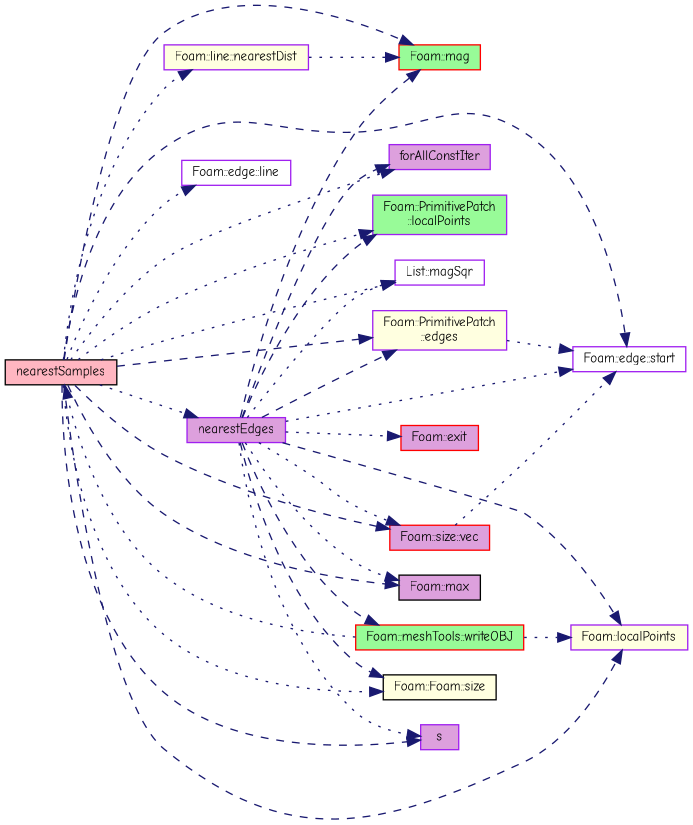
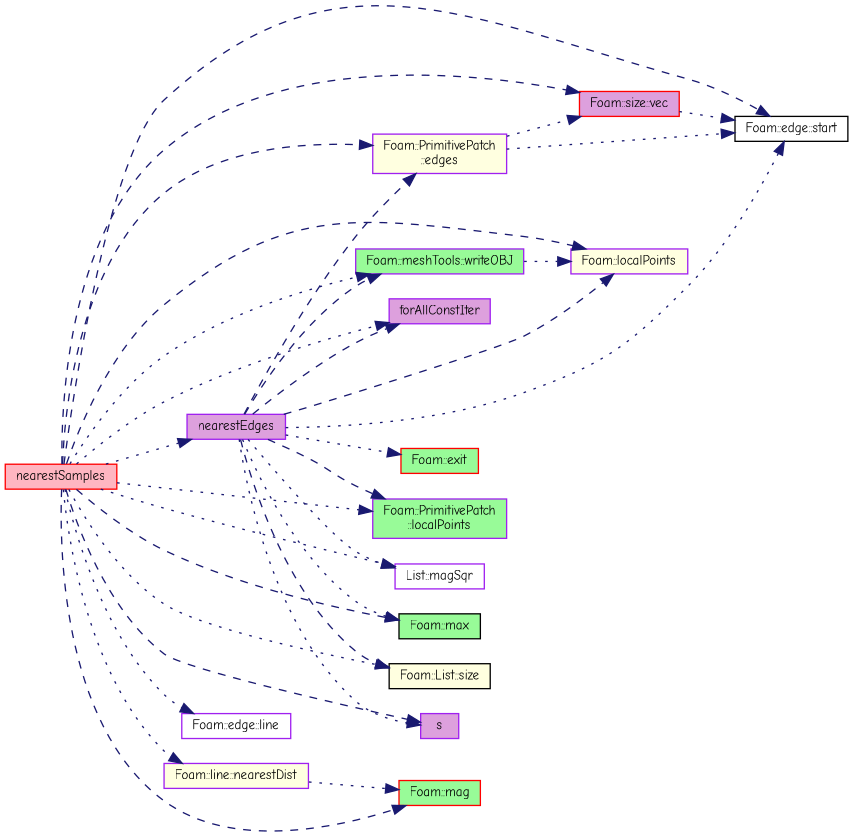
(301, 234) -> none
(629, 359) -> (791, 129)
(61, 372) -> (61, 477)
(440, 438) -> (440, 461)
(322, 483) -> (537, 128)
(163, 575) -> (192, 339)
(440, 588) -> (440, 626)
(440, 637) -> (440, 261)
(440, 687) -> (440, 676)
